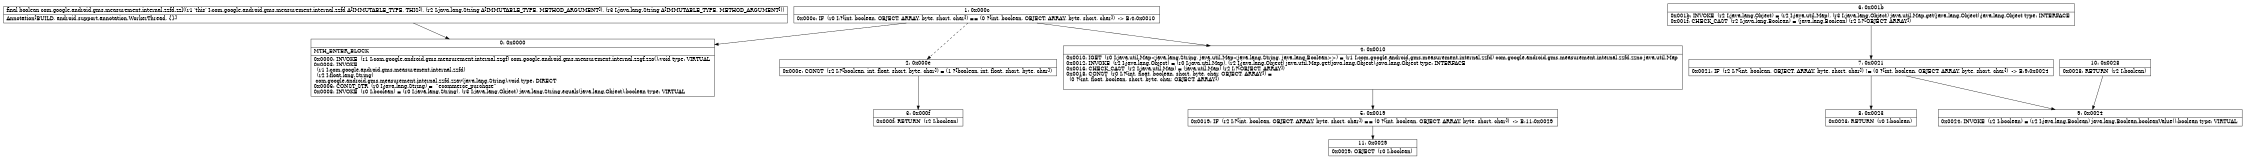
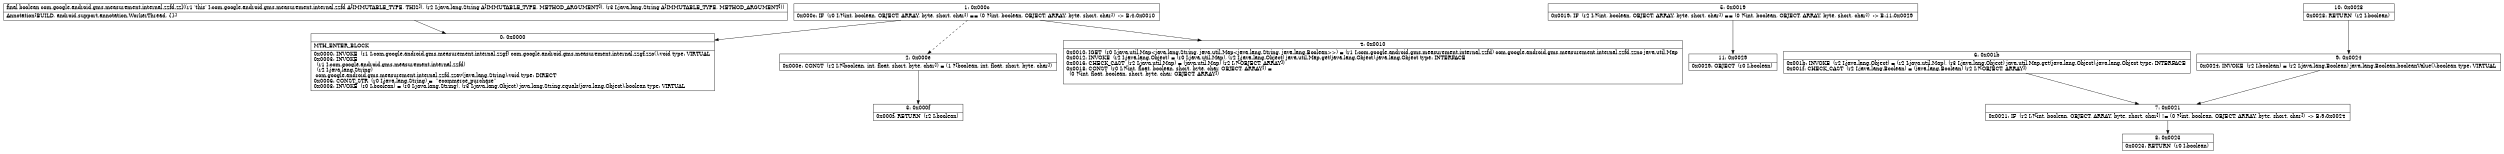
(344, 76) -> (343, 70)
(1979, 92) -> (2260, 87)
(1373, 98) -> none
